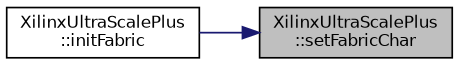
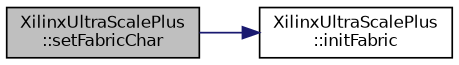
(221, 33) -> (221, 33)
